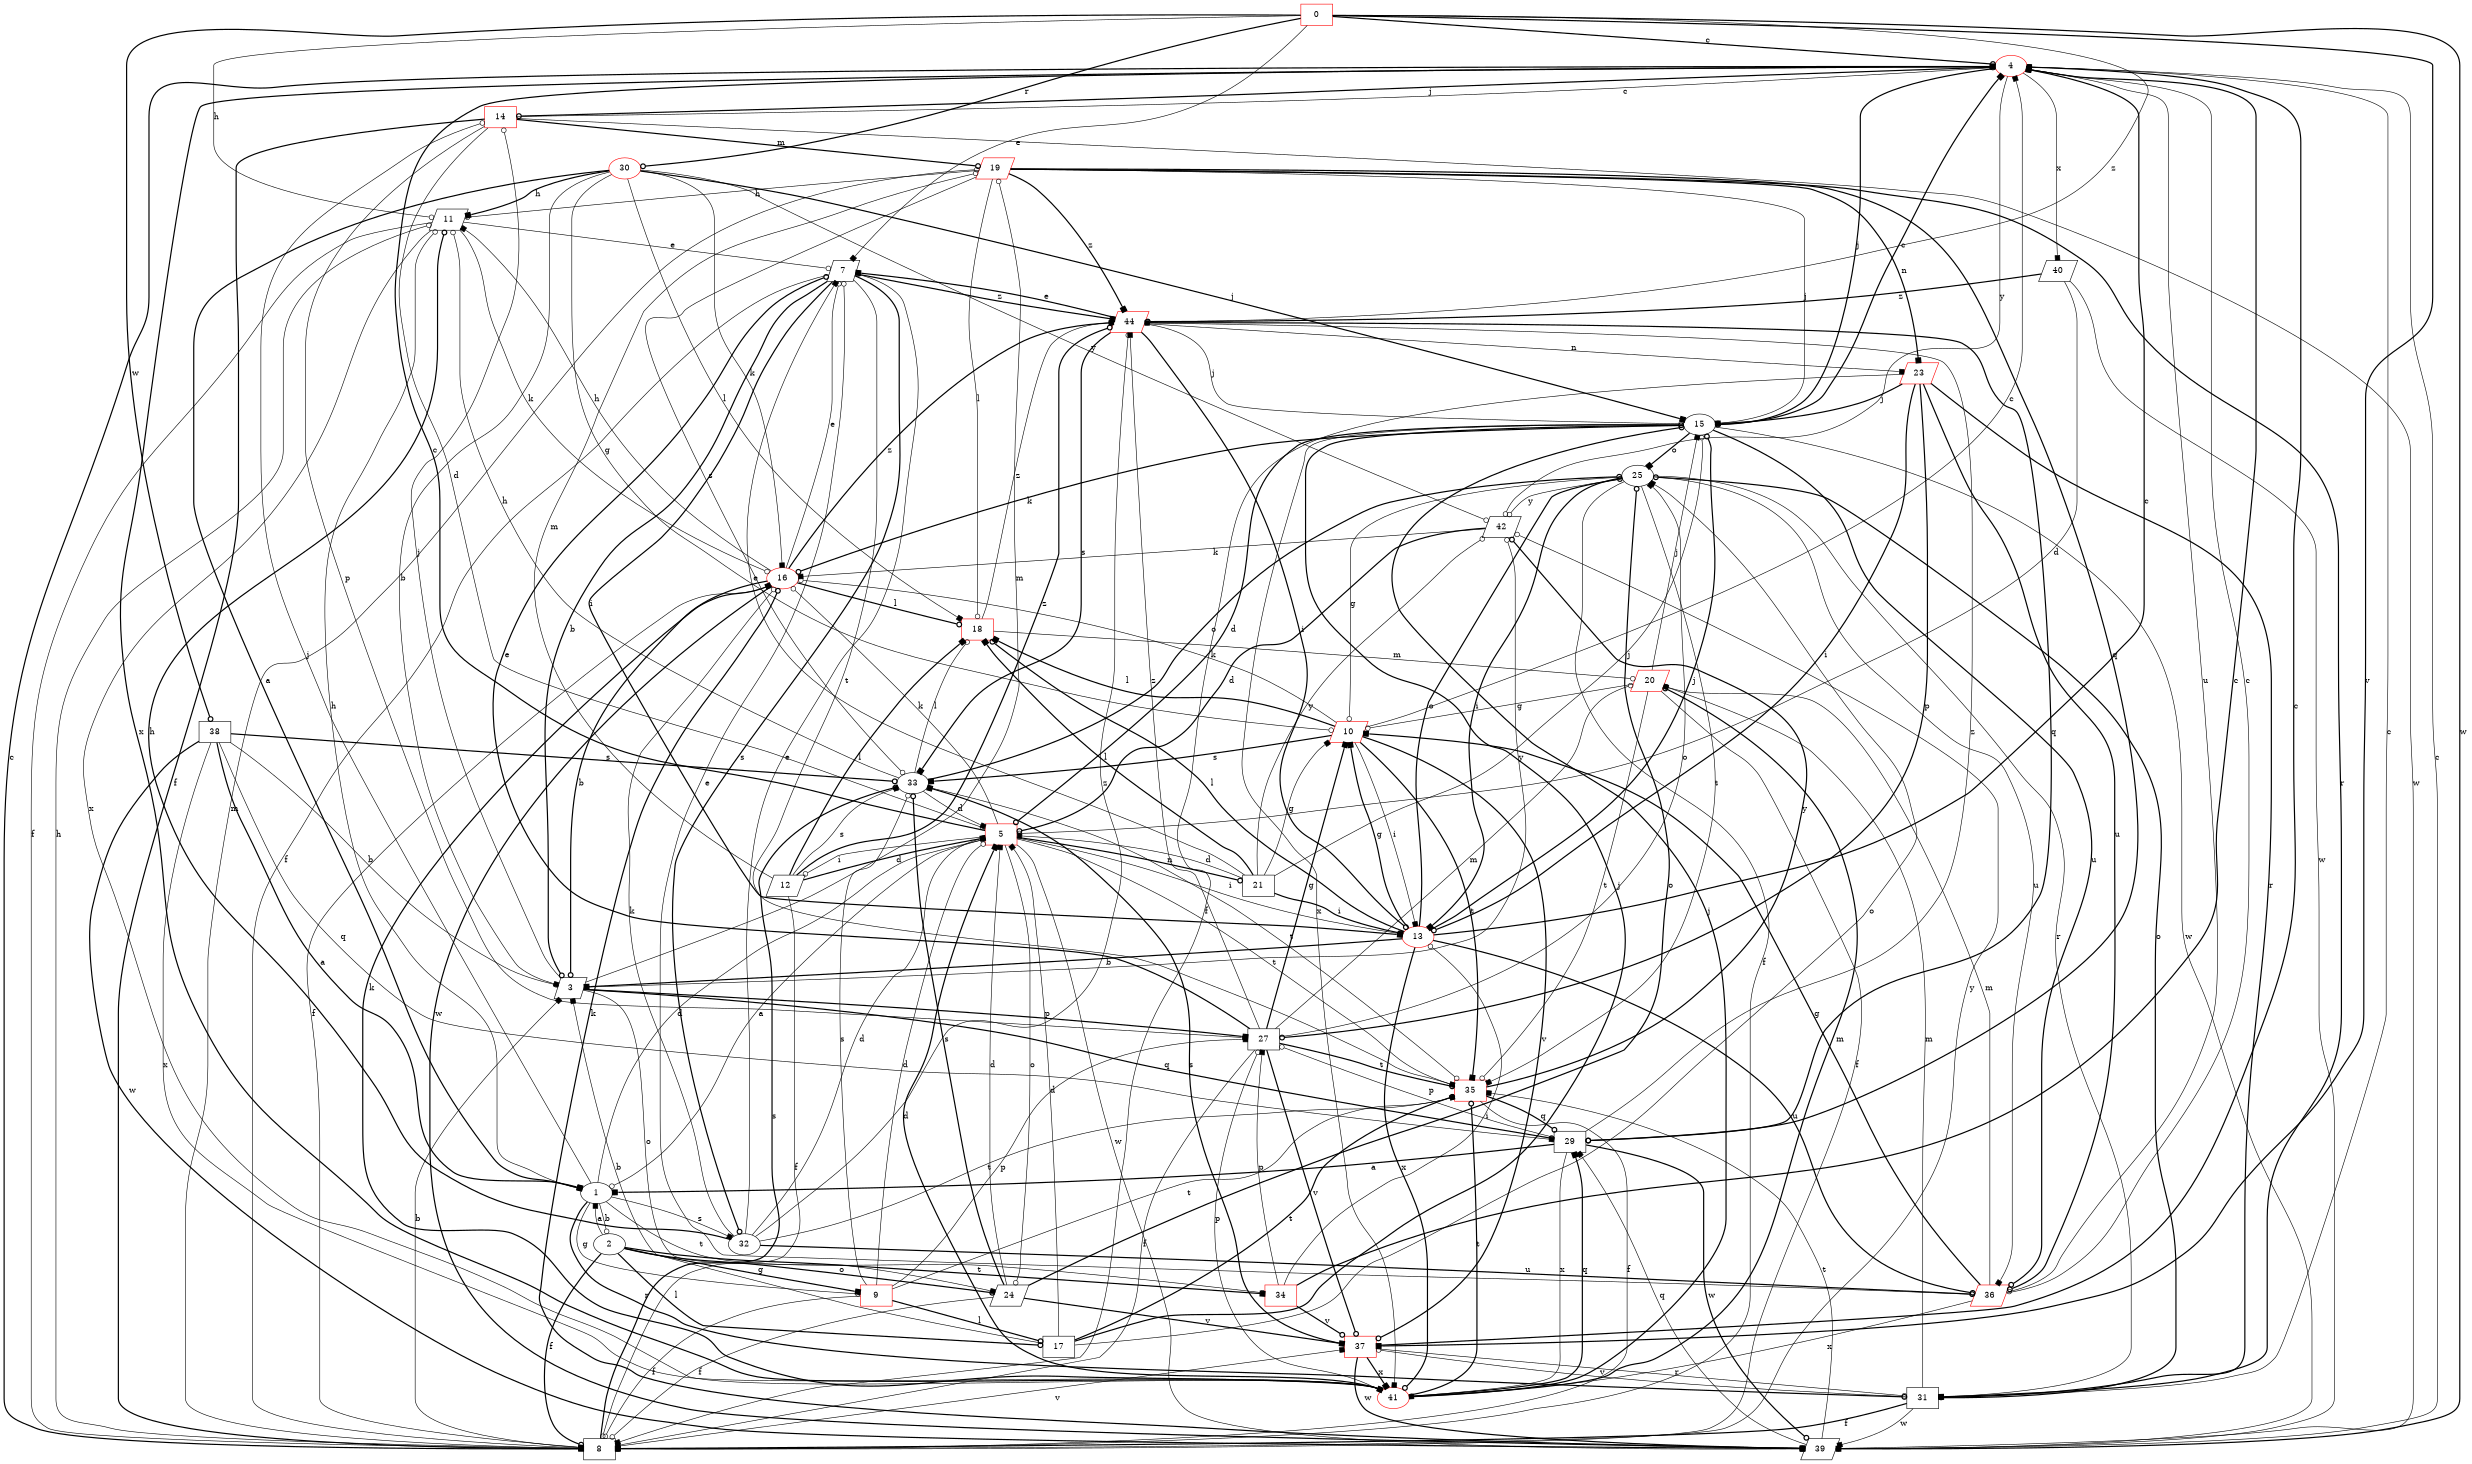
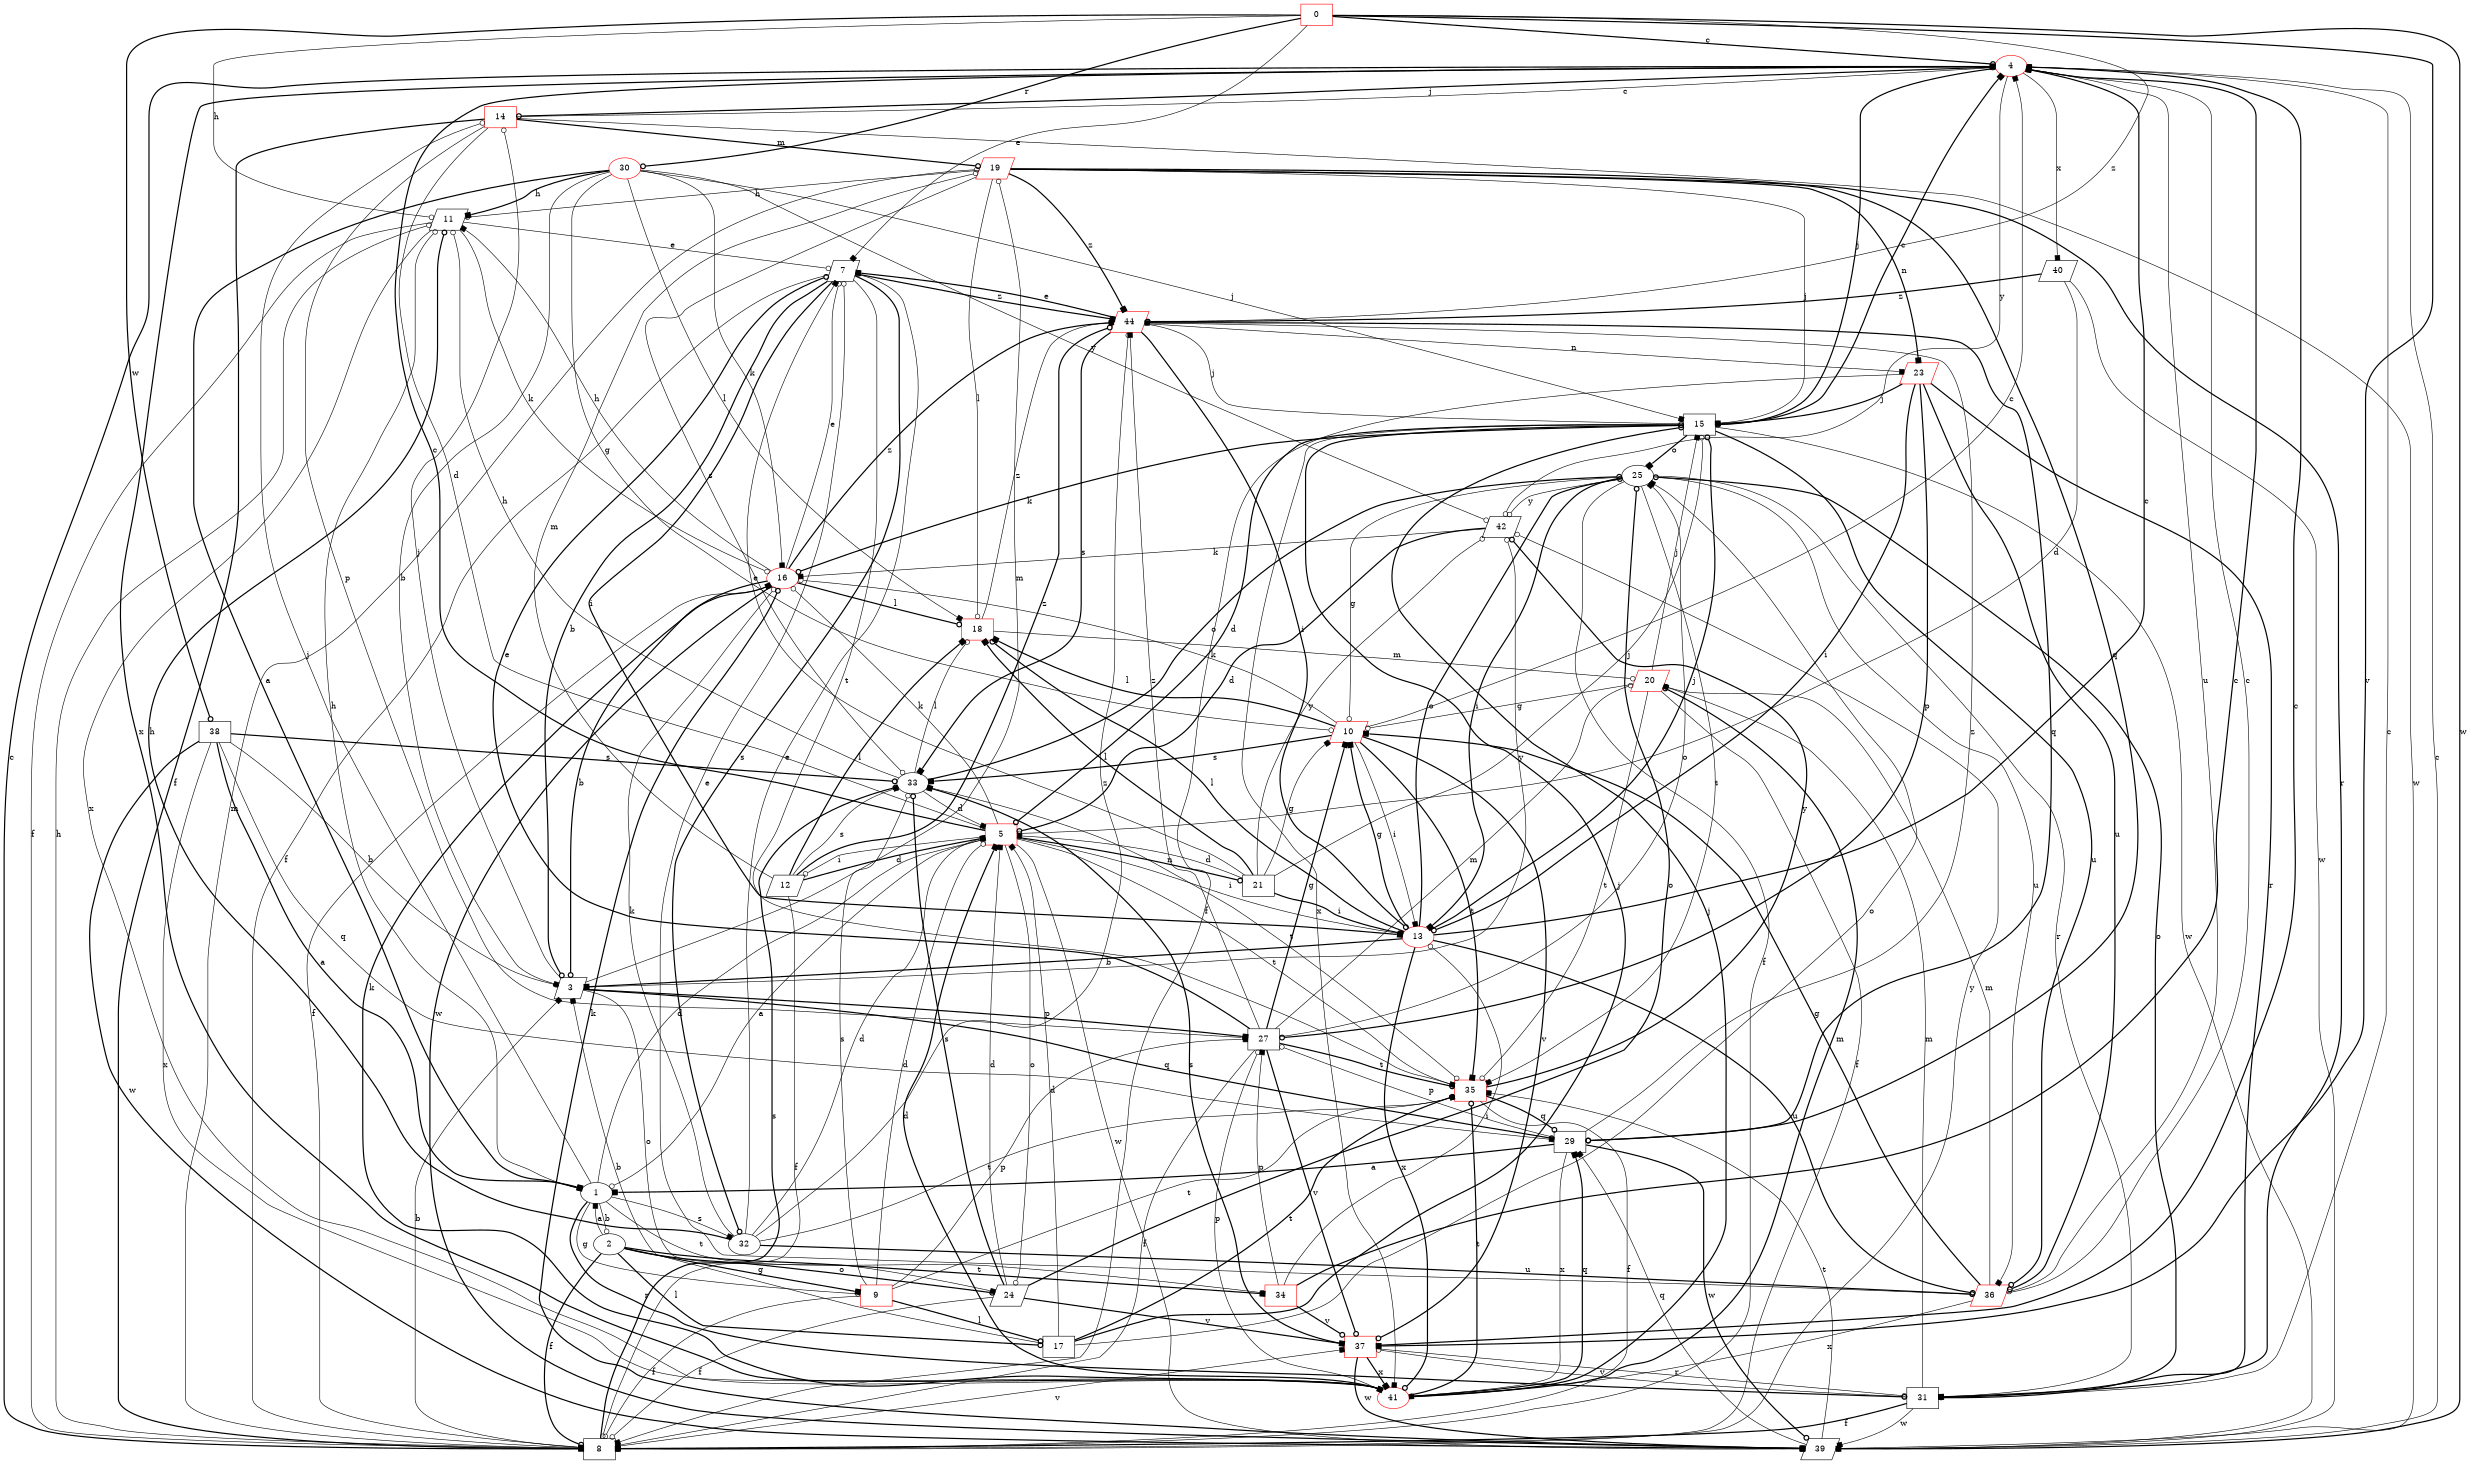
(1162, 283) -> (1162, 283)
(1700, 425) -> (1700, 425)
